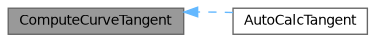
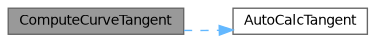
(215, 12) -> (202, 30)
